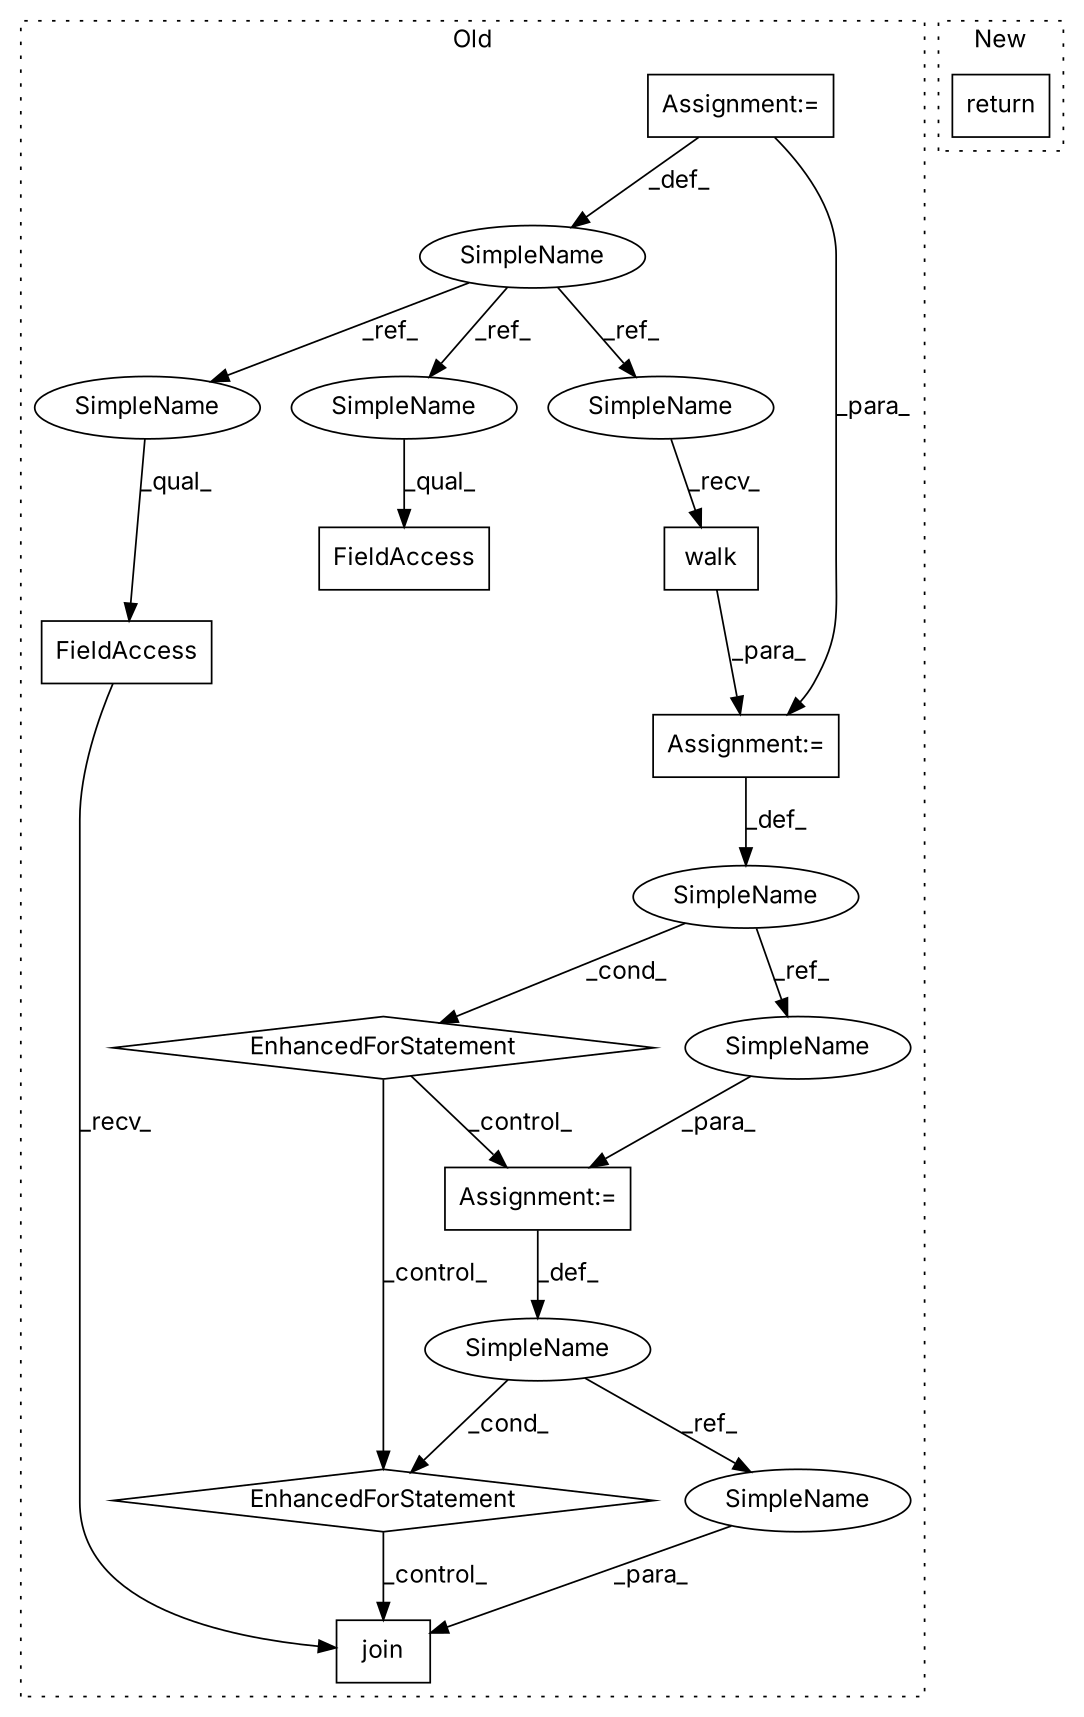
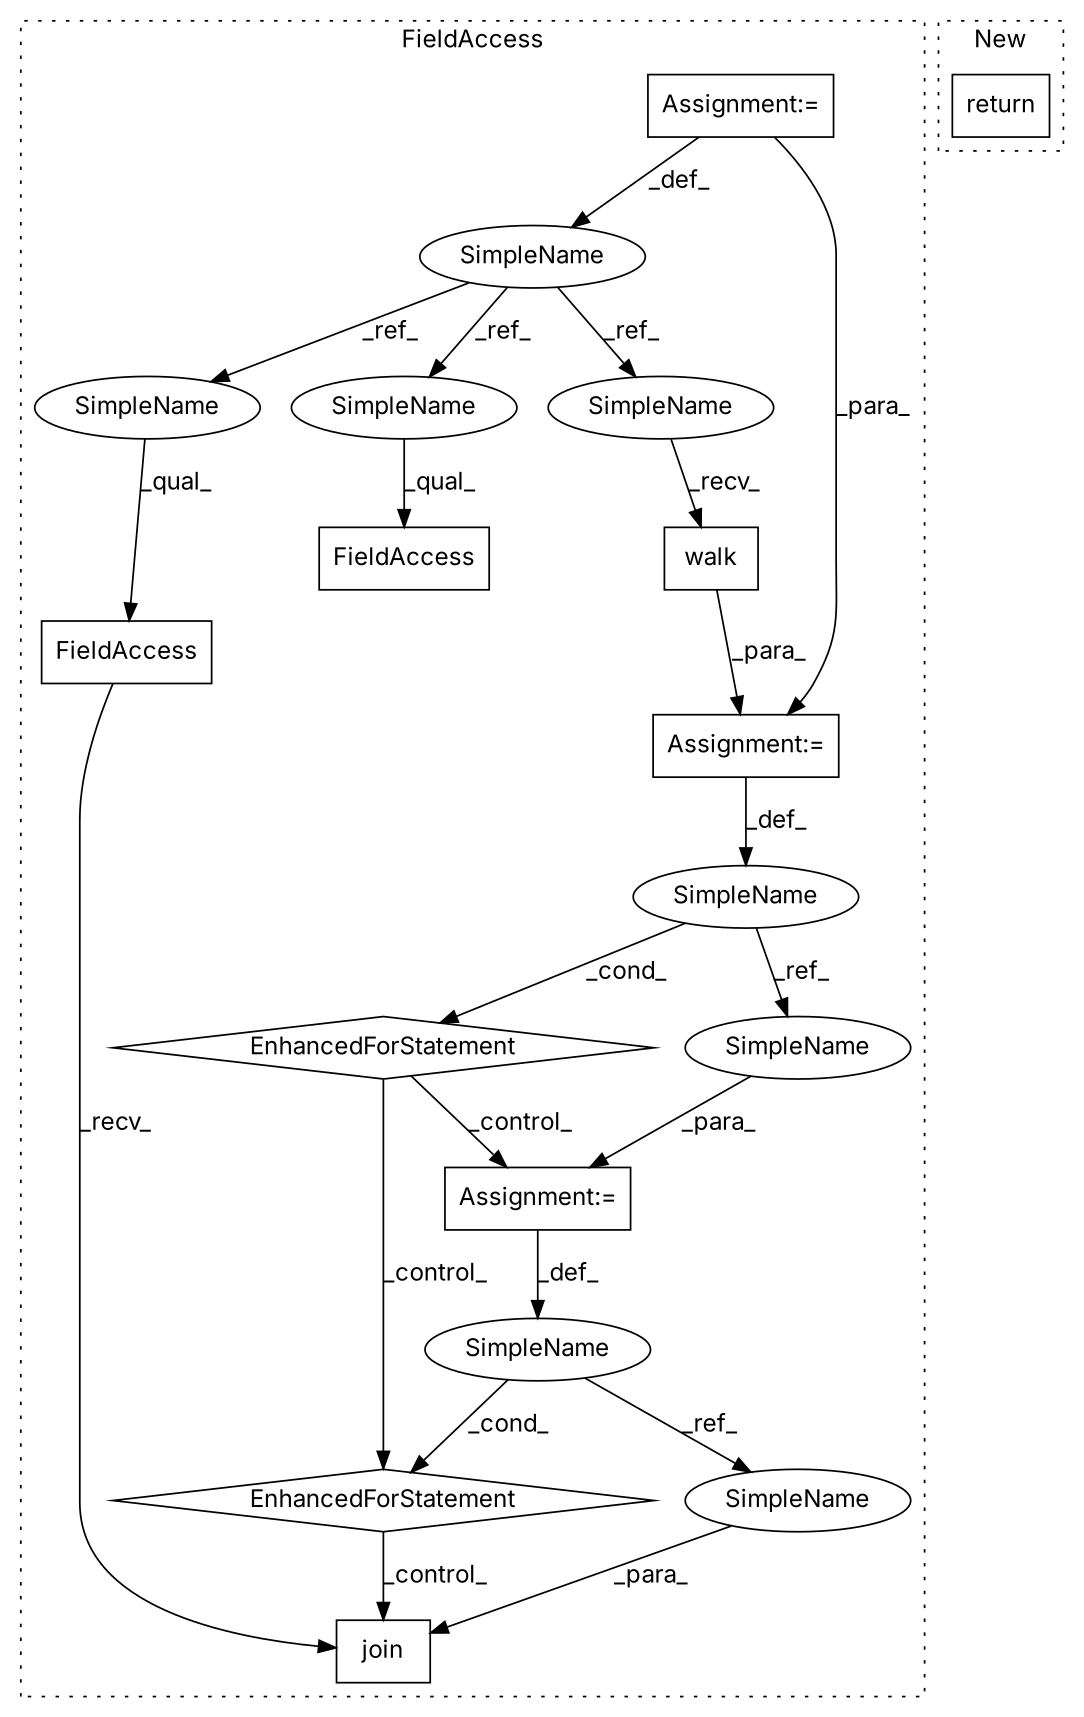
(473, 41) -> (473, 41)
